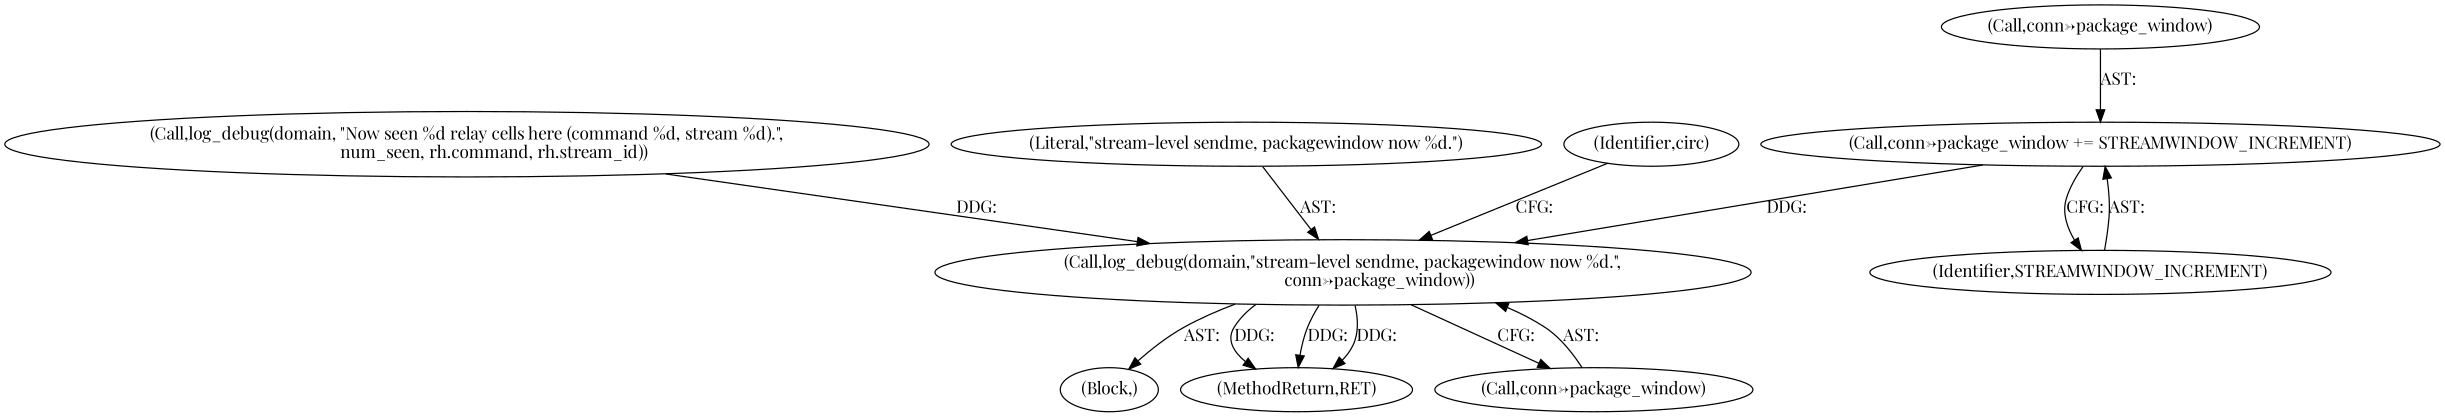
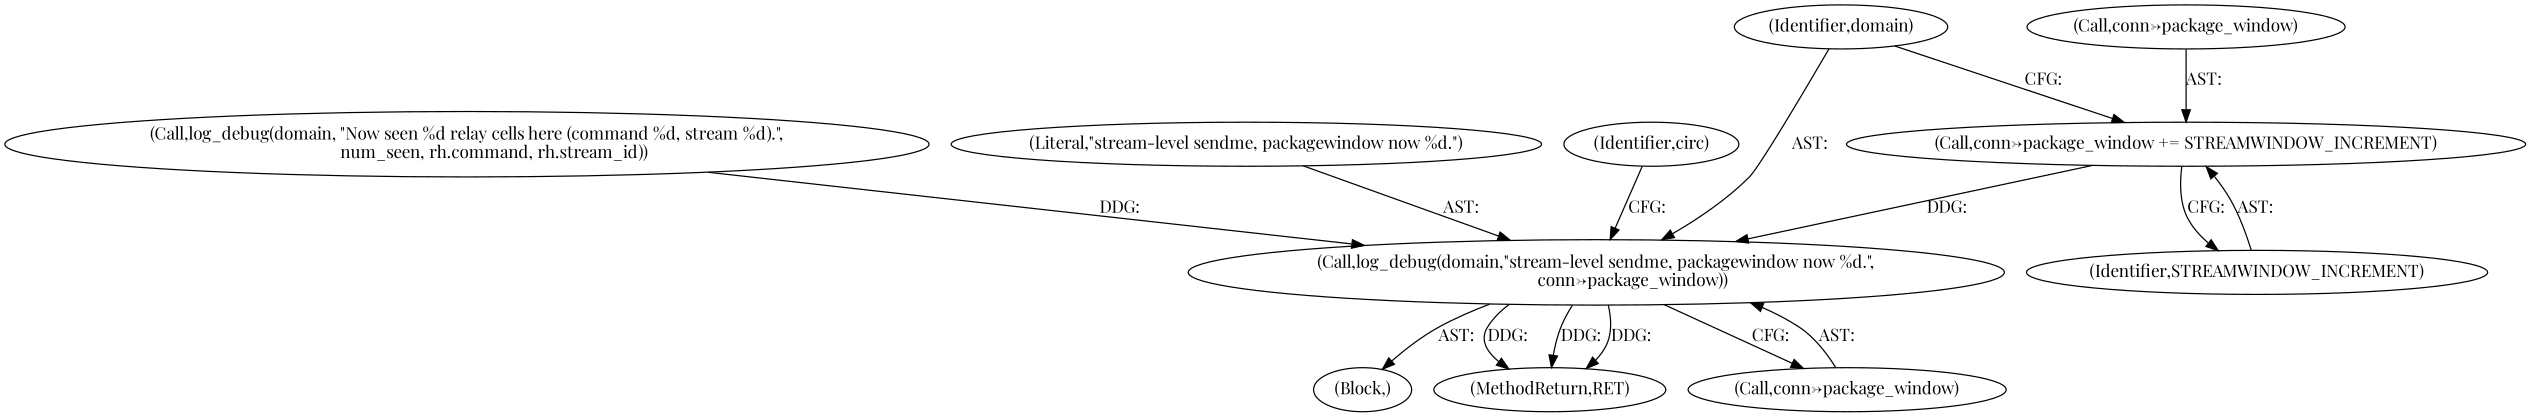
none -> (1841, 27)
